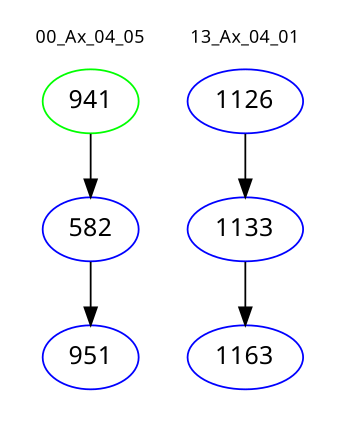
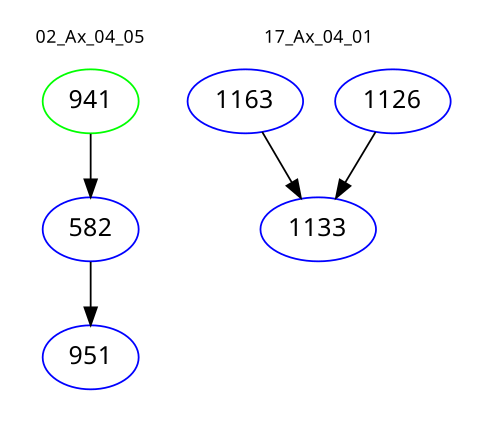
(91, 38) -> (91, 38)
(245, 38) -> (319, 38)
(245, 285) -> (277, 157)
